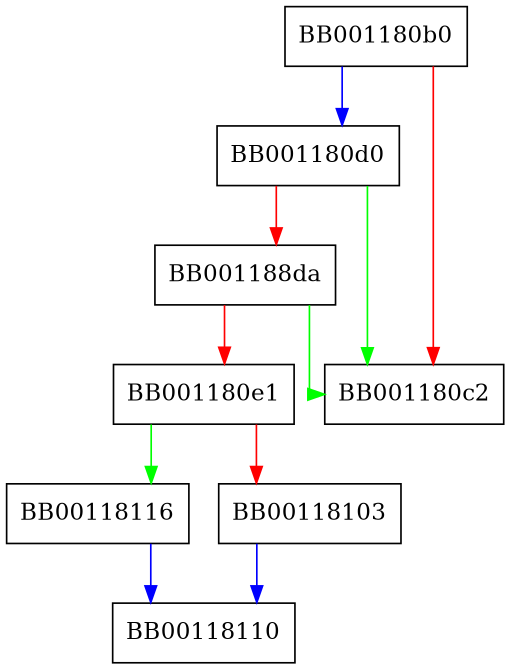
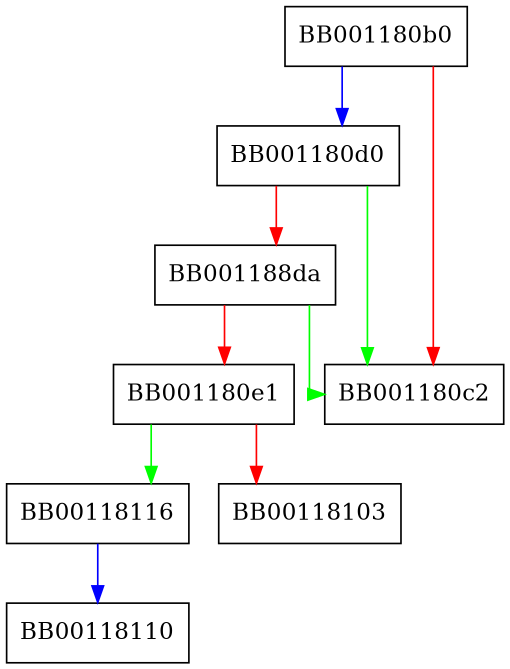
(257, 565) -> none
